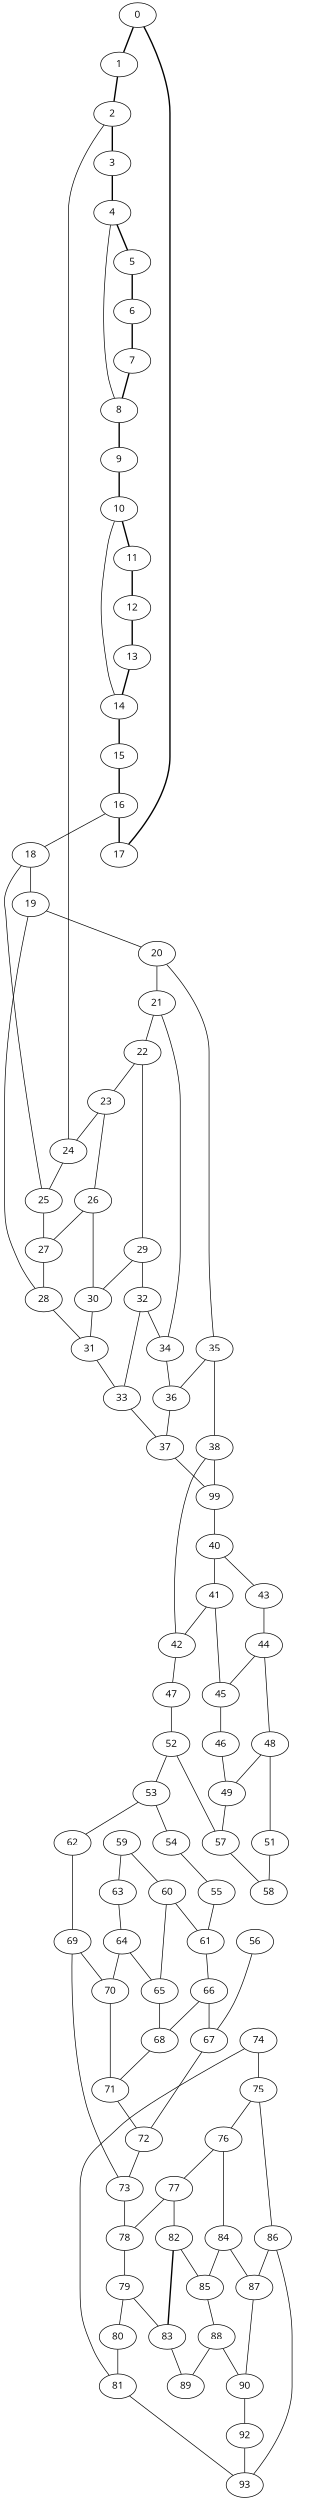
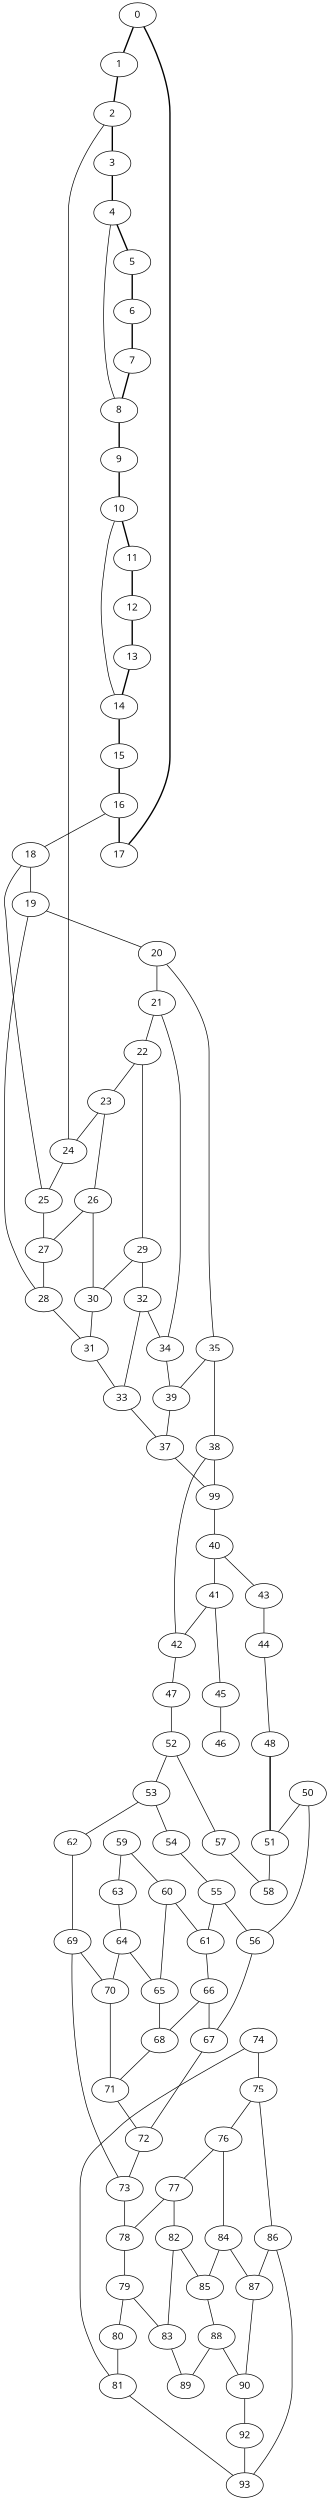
(171, 1398) -> (171, 1398)
(242, 1670) -> none
(227, 1793) -> none
(270, 1793) -> (270, 1793)
none -> (308, 1793)
none -> (236, 1917)
(171, 2287) -> (171, 2287)
